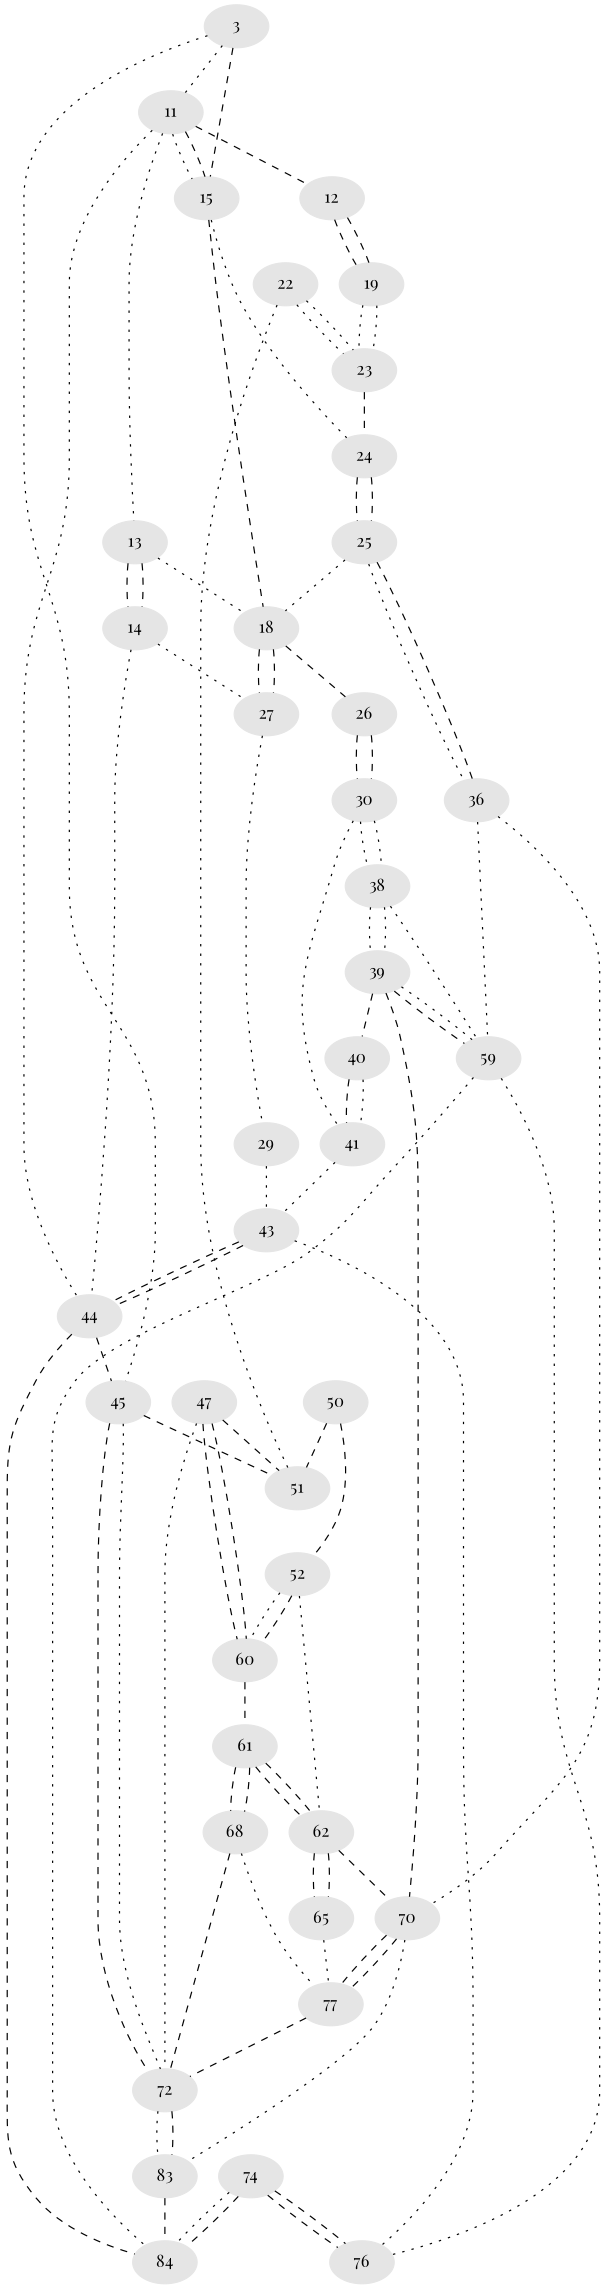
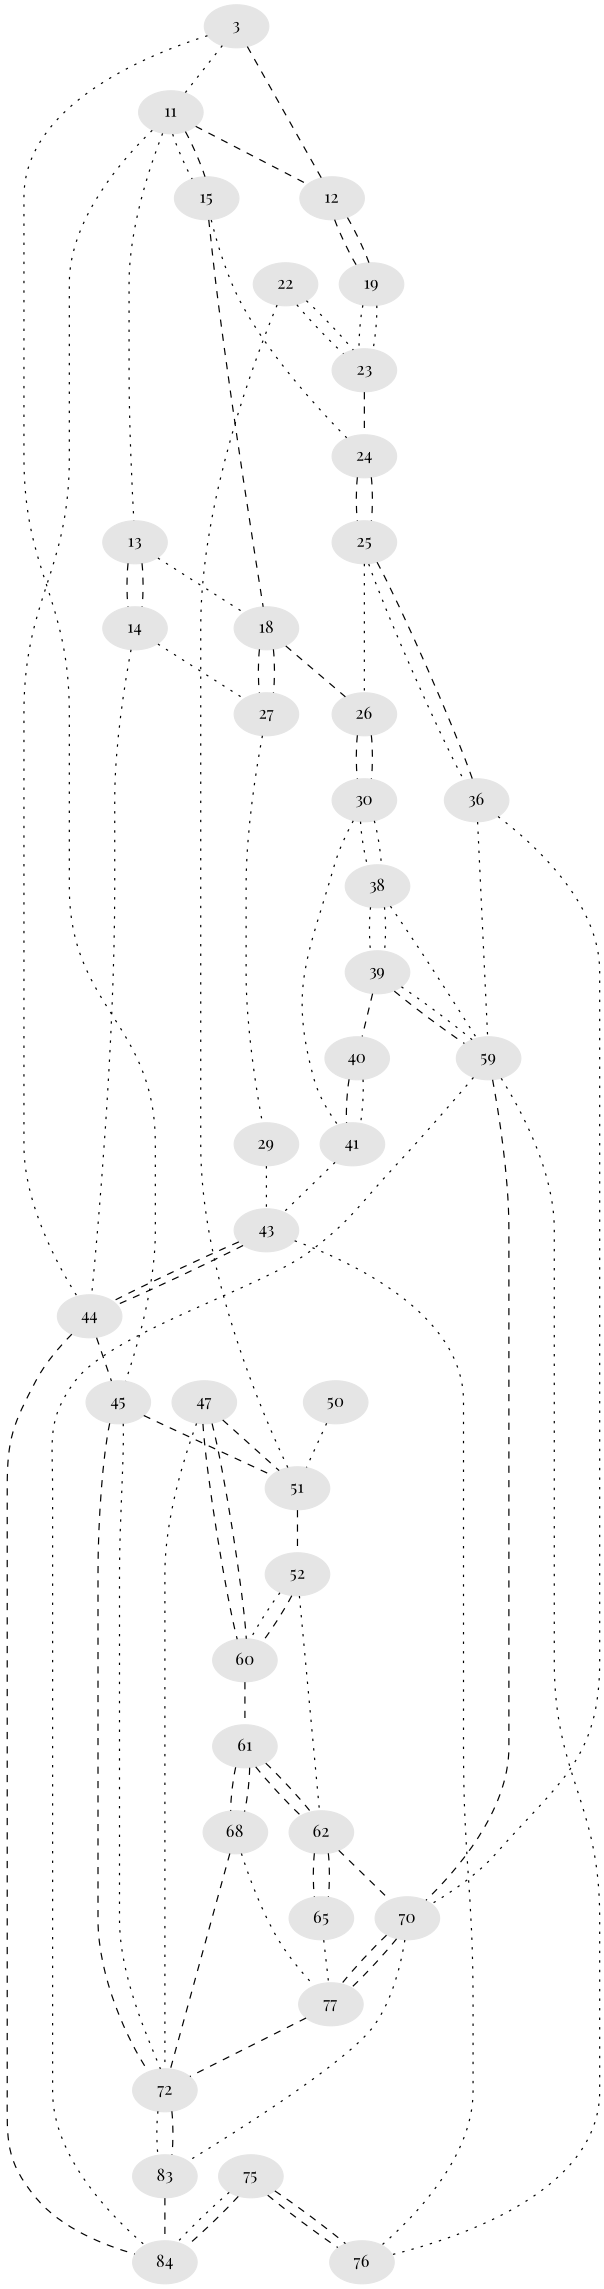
(222, 112) -> (284, 112)
(315, 585) -> (364, 628)
(418, 1443) -> (509, 1502)
(317, 1445) -> (317, 1445)
(344, 1493) -> (297, 1531)
(251, 2176) -> (251, 2176)
